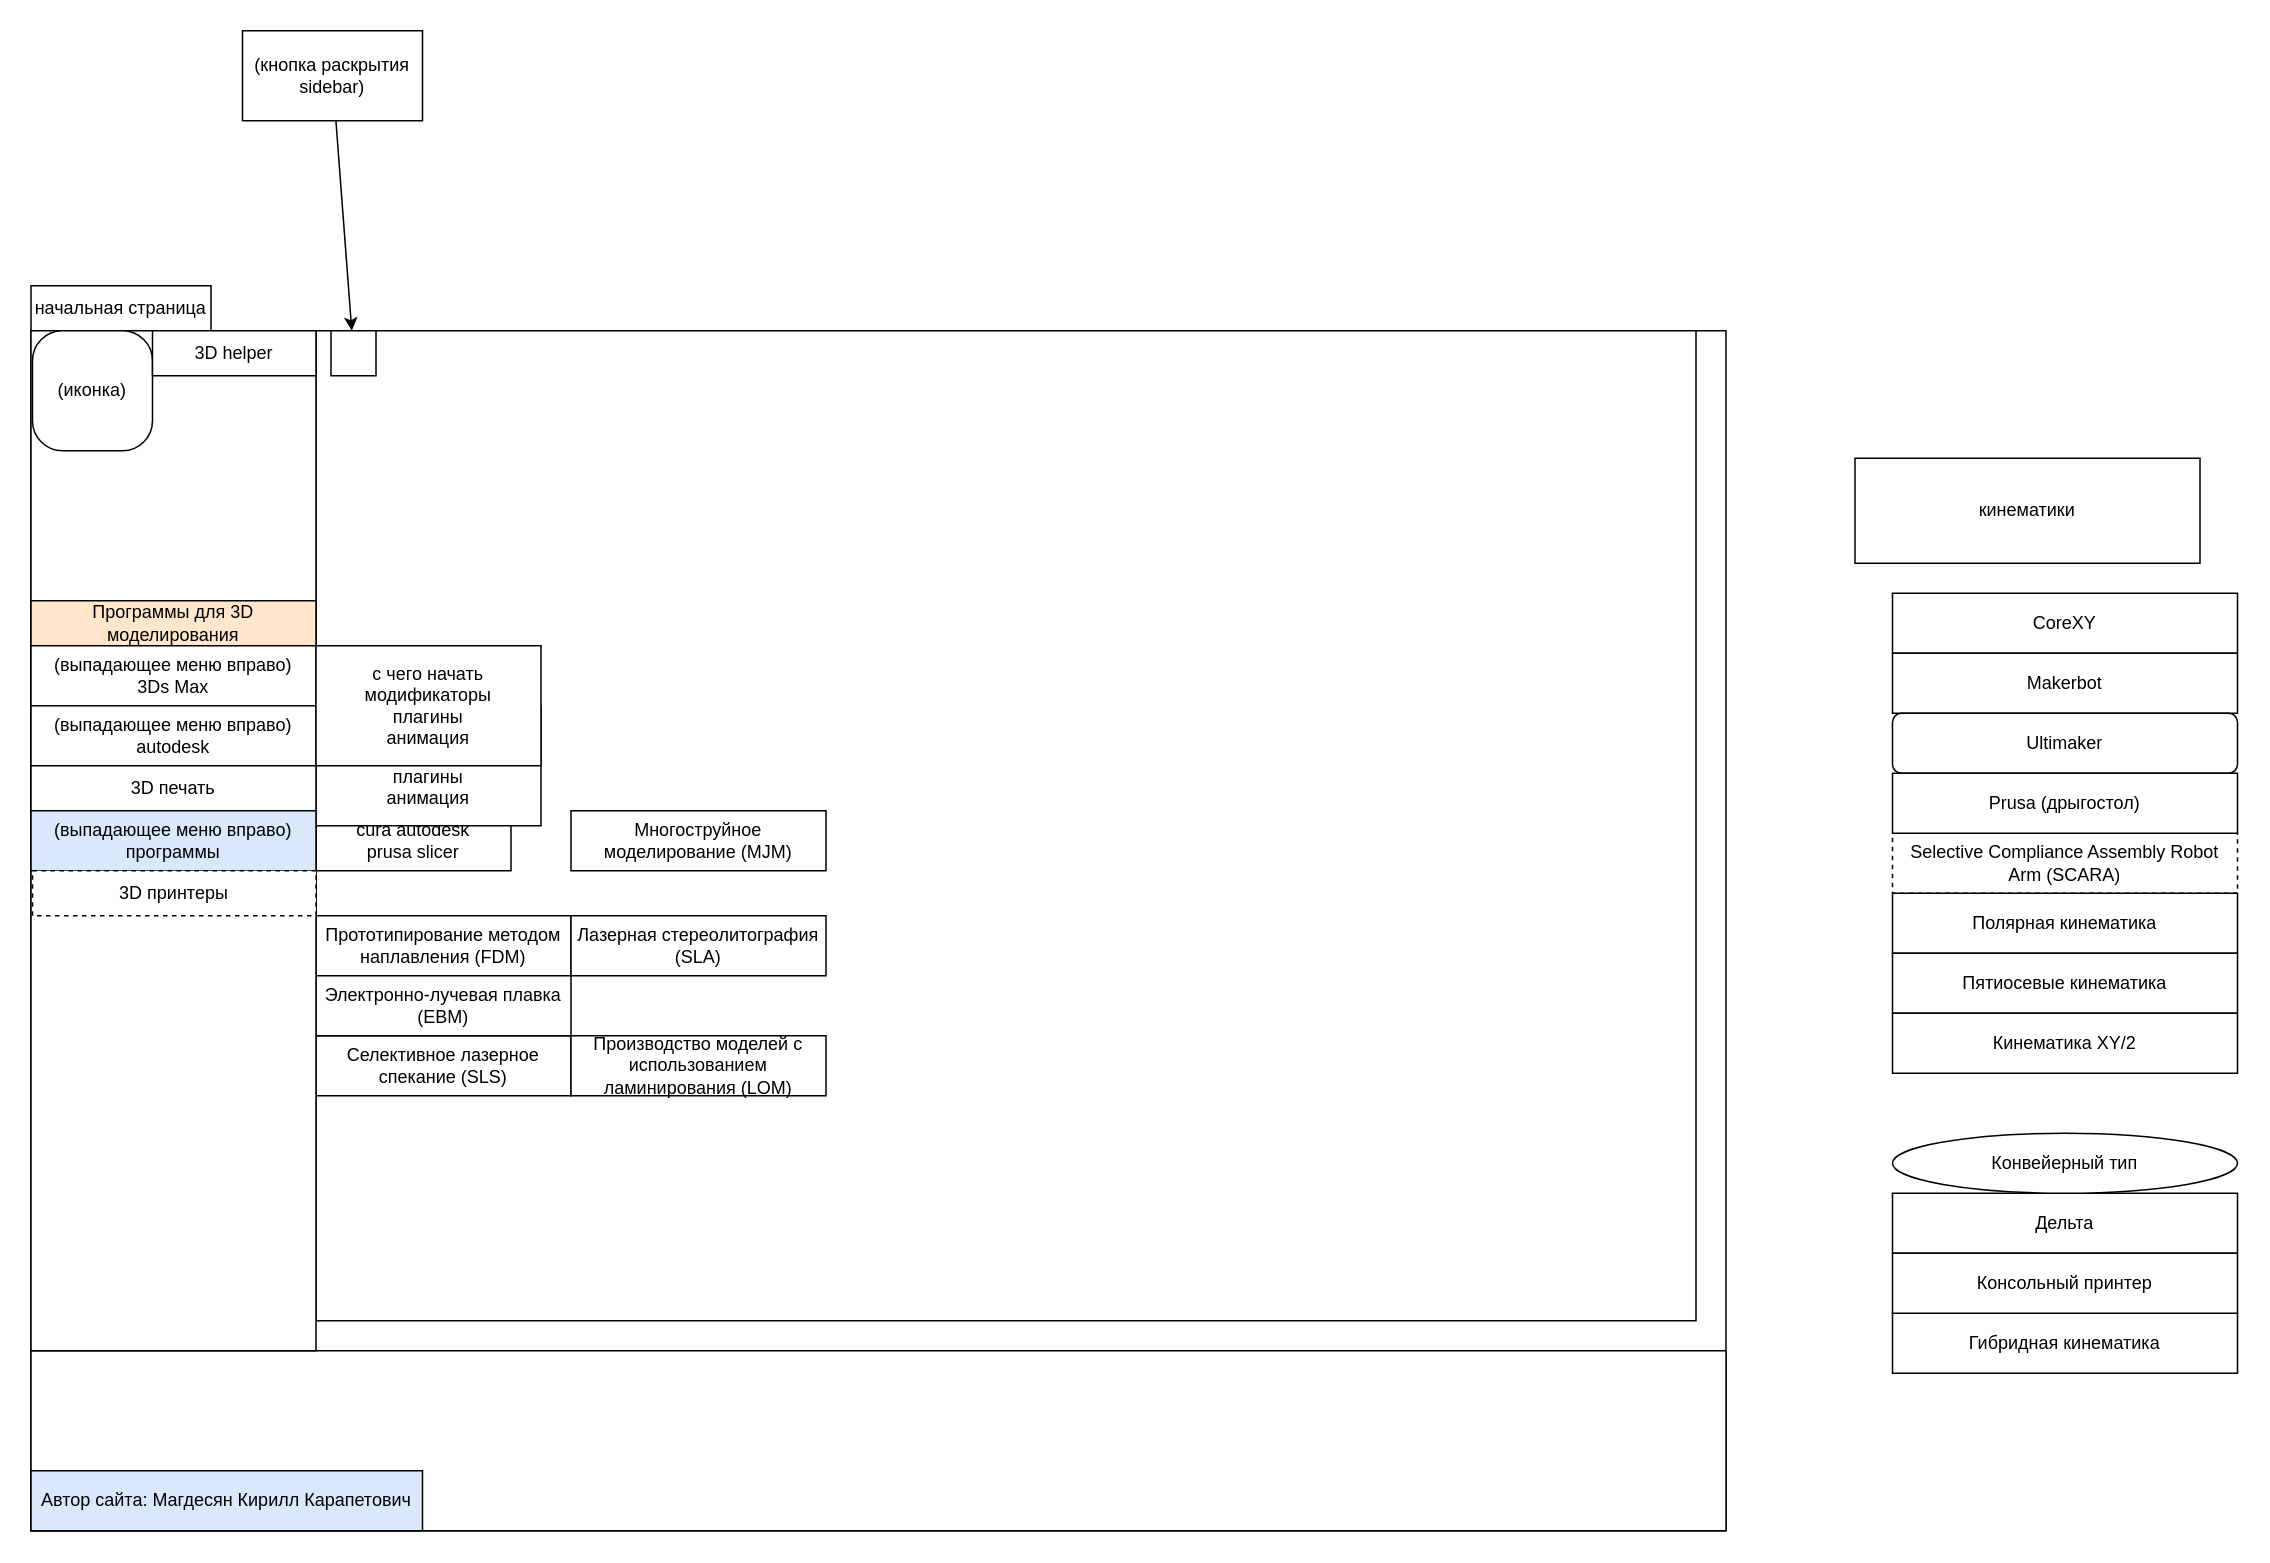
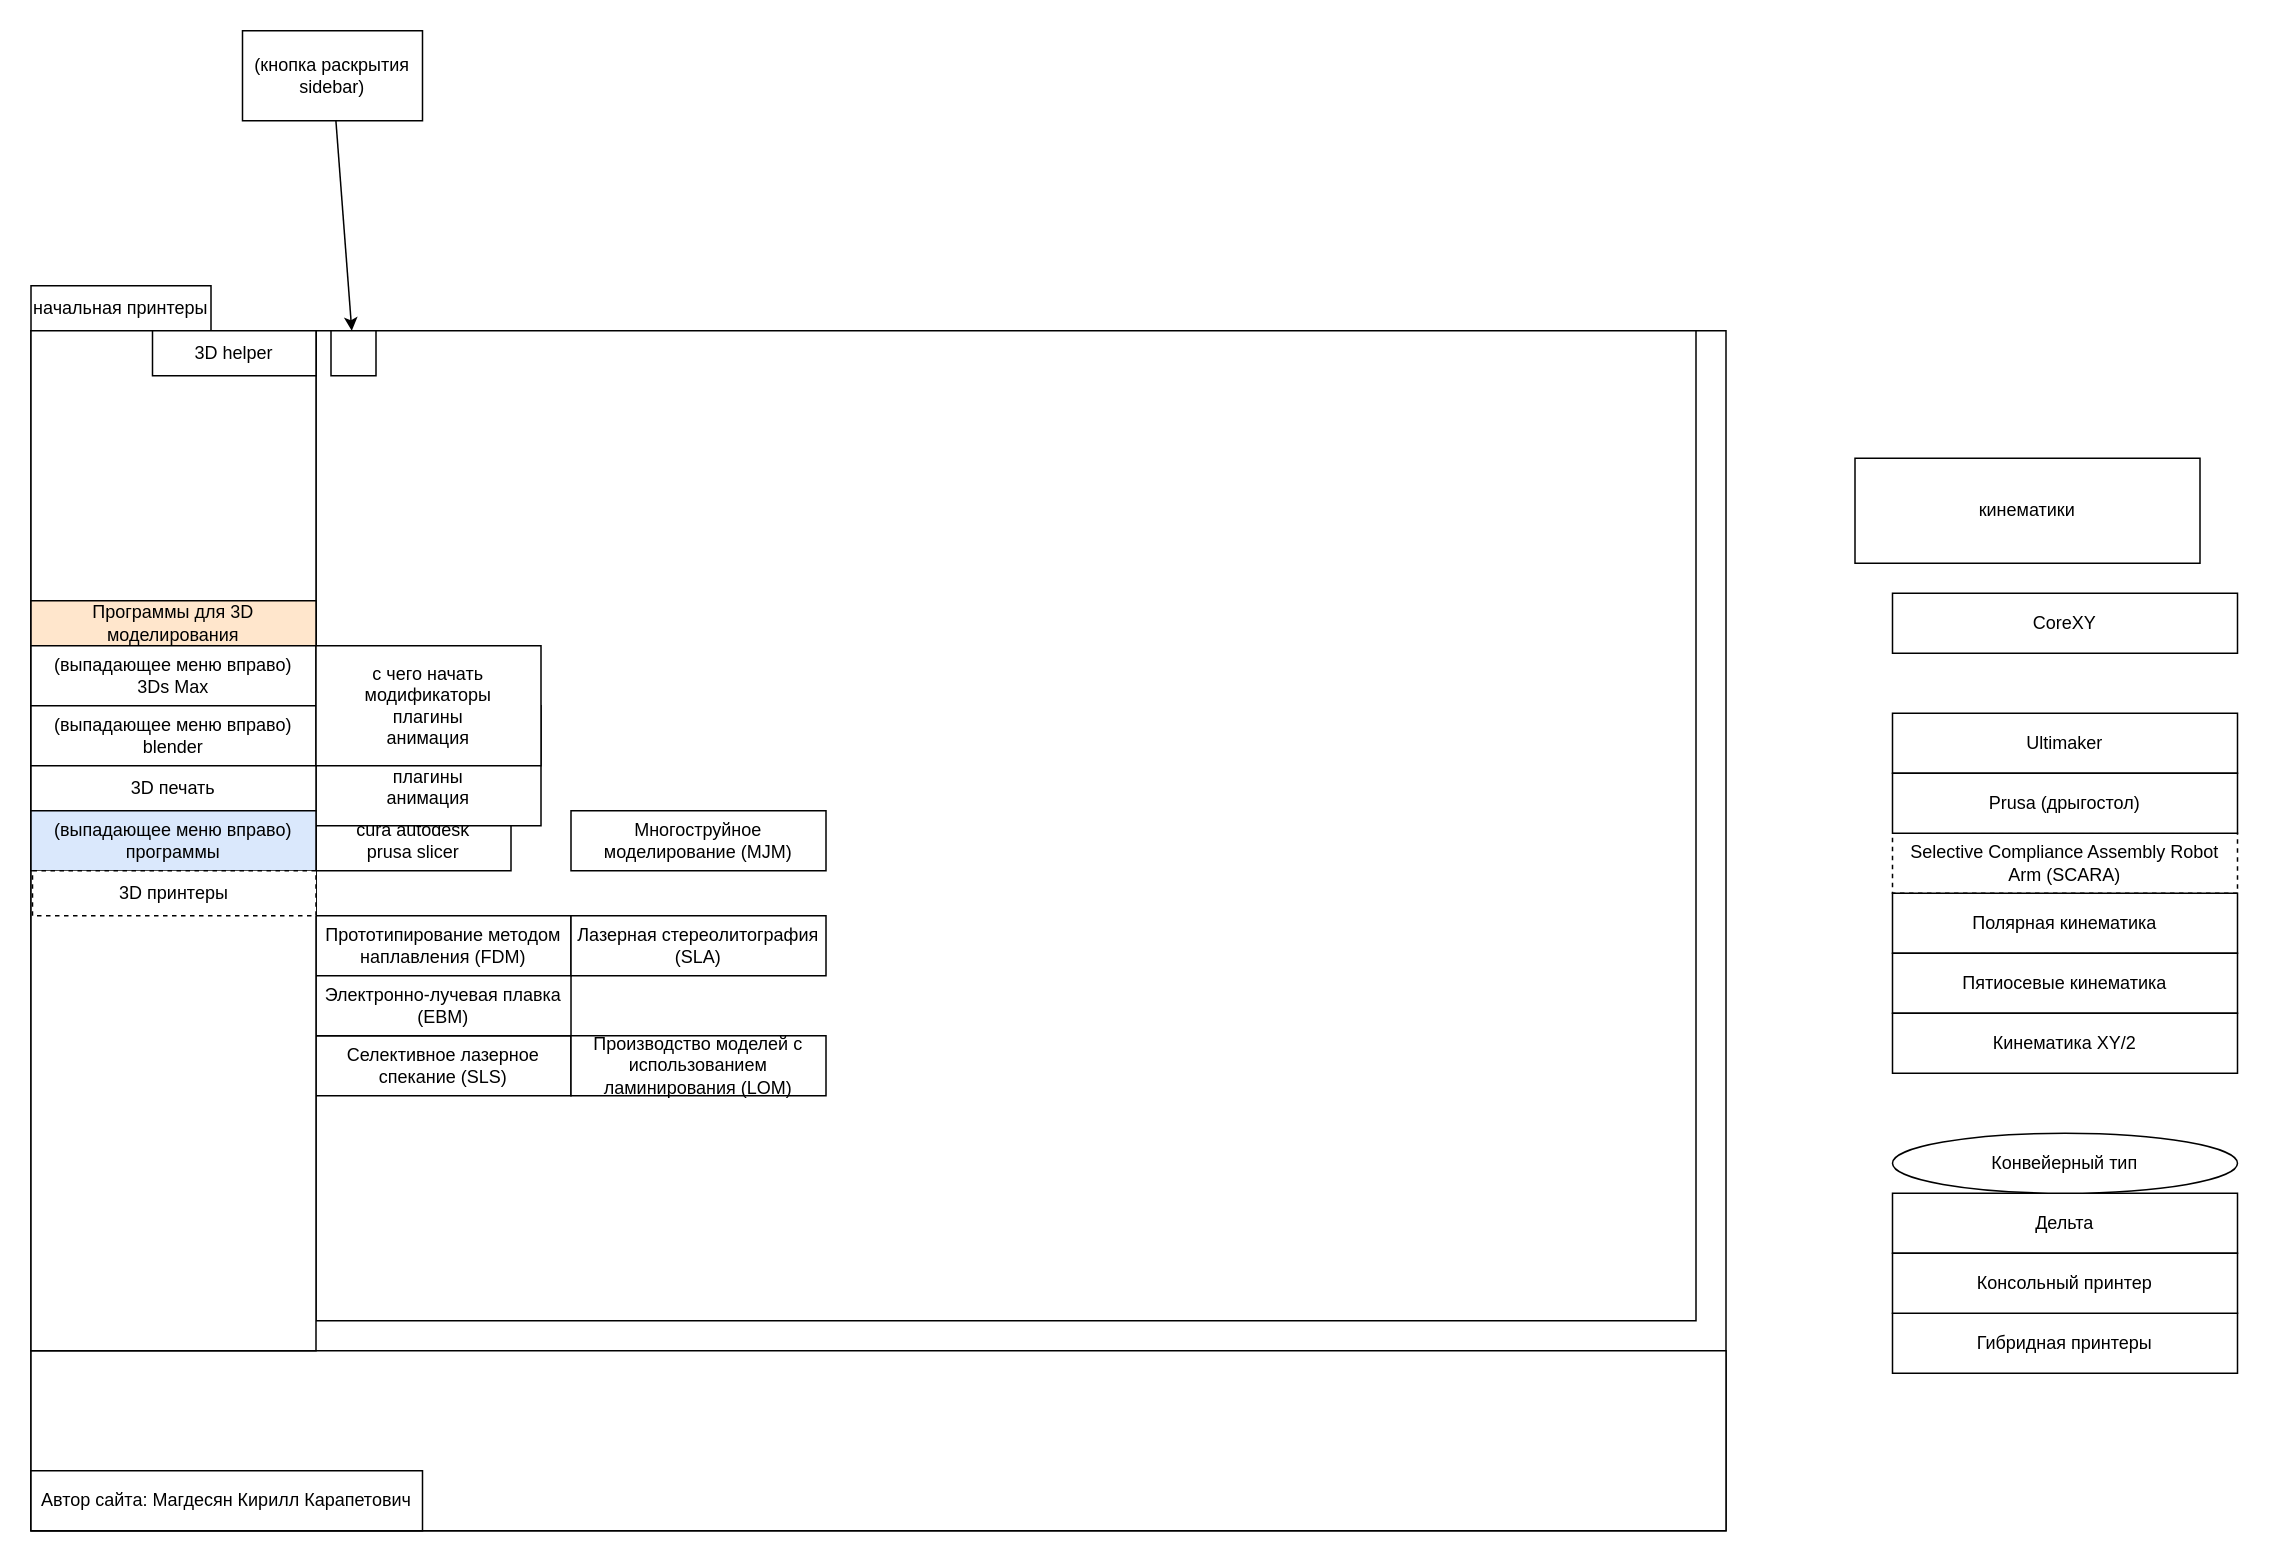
(121, 308) -> (121, 308)
(92, 391) -> none
(2065, 683) -> none
(173, 736) -> (173, 736)
(2065, 743) -> (2065, 743)
(2065, 1343) -> (2065, 1343)
(227, 1501) -> (227, 1501)
